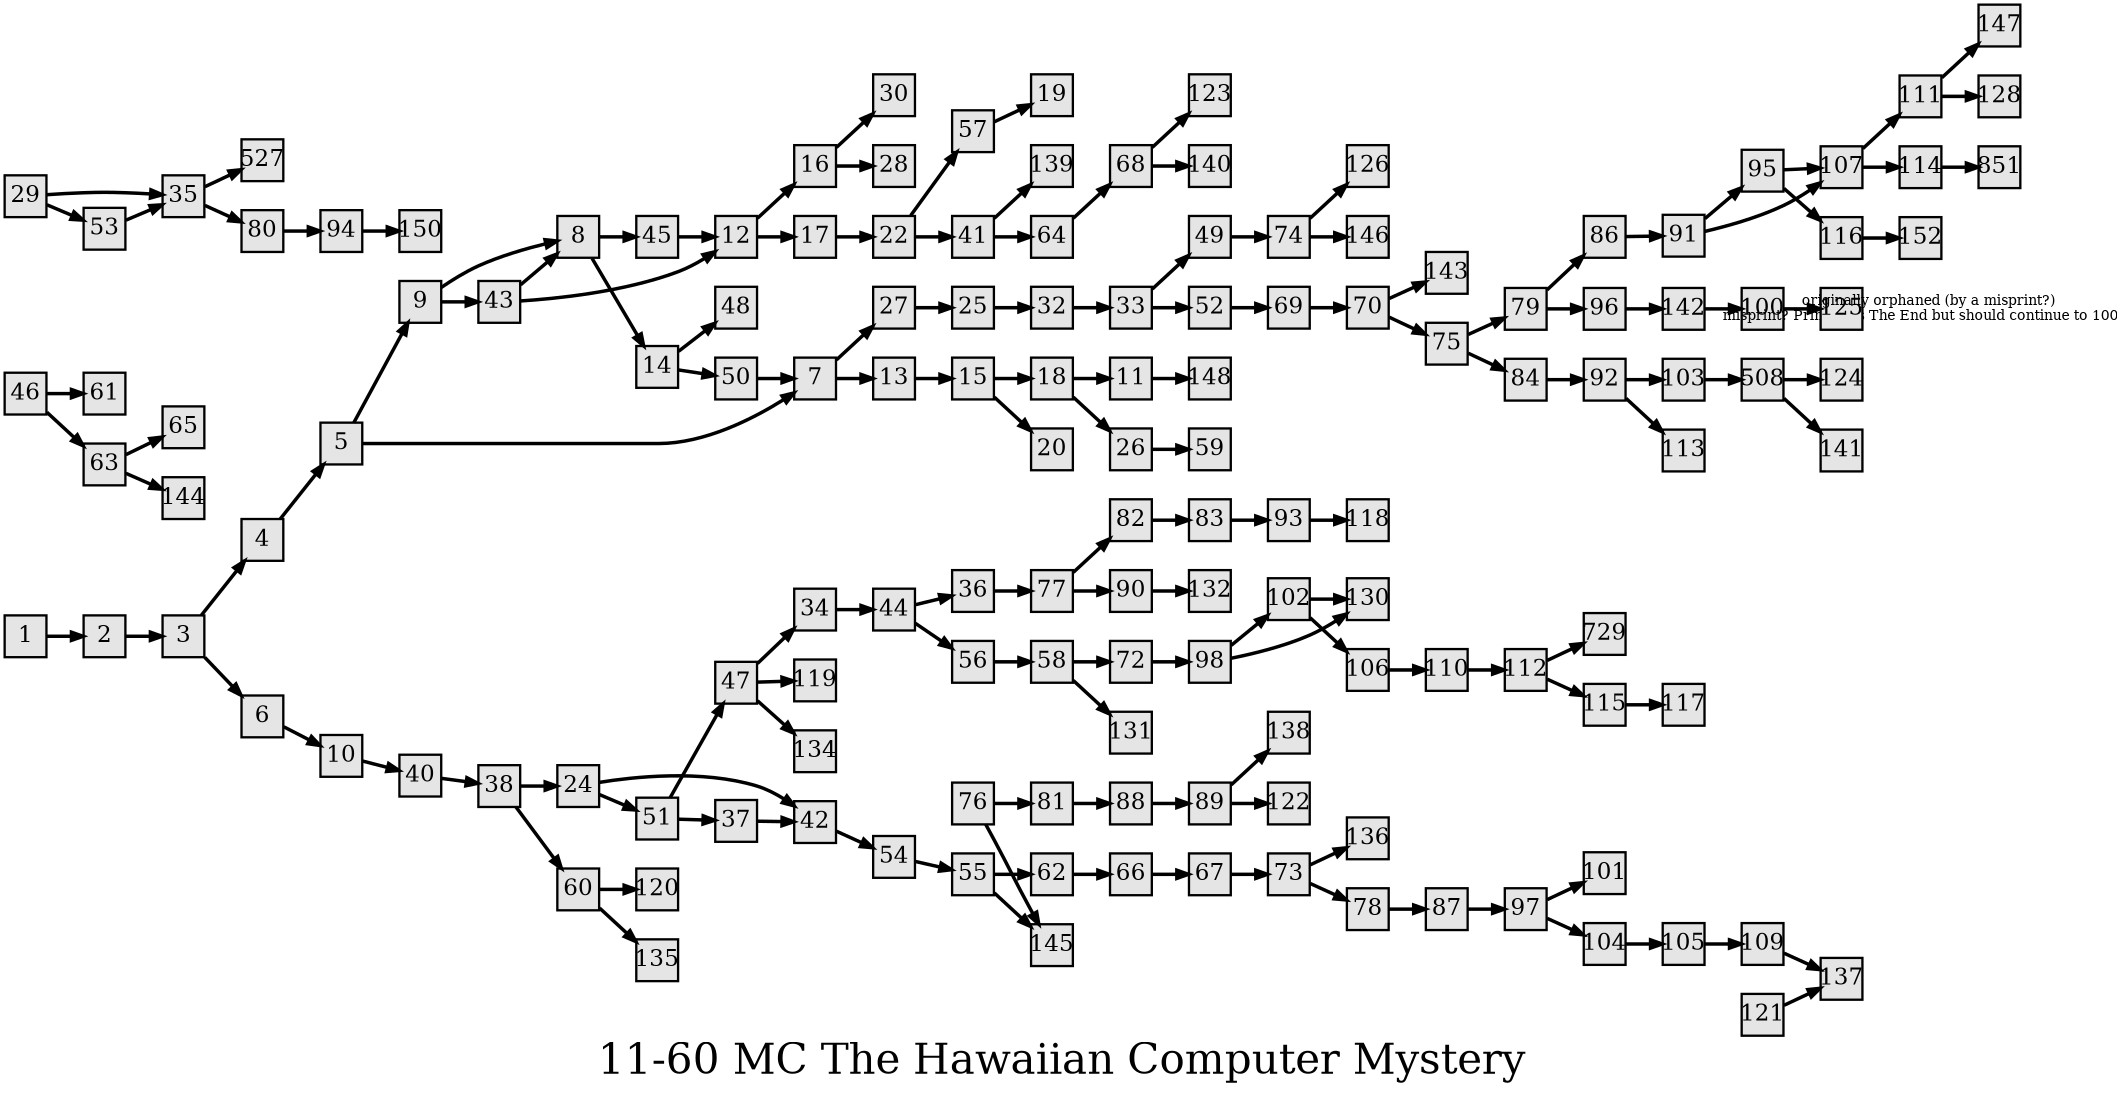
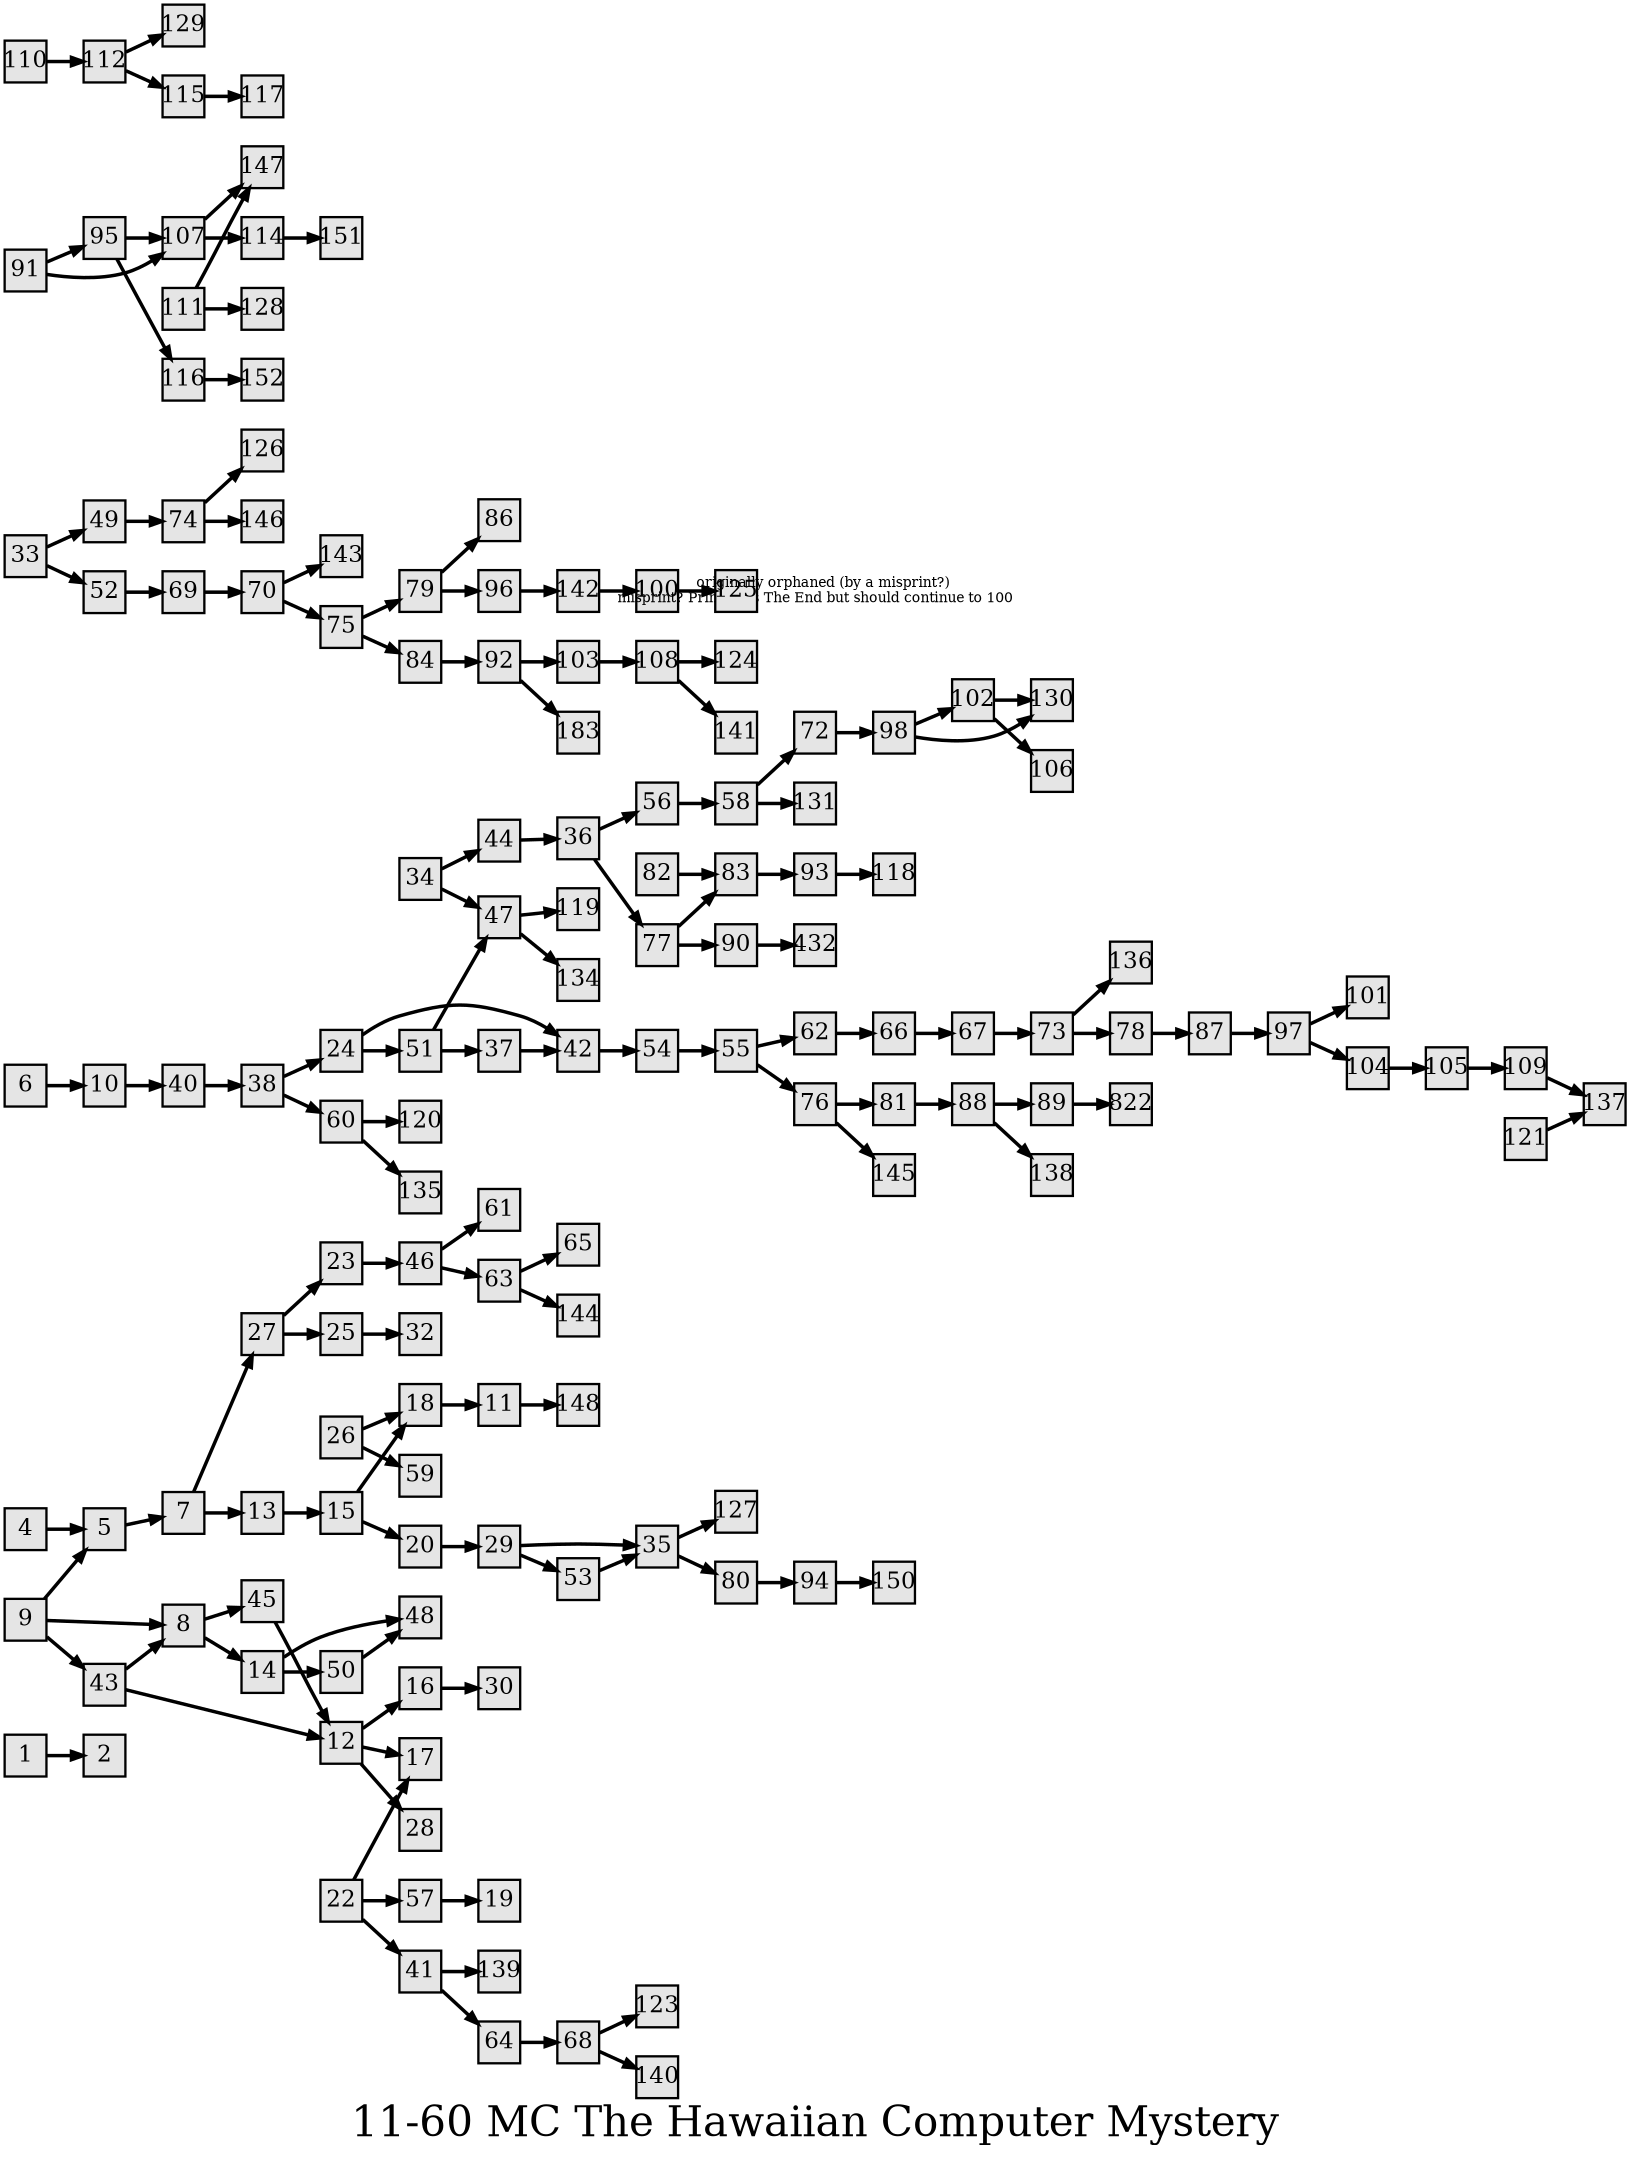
(1877, 136) -> (218, 207)
(262, 160) -> (736, 1512)
(849, 166) -> (377, 1782)
(1999, 167) -> (341, 238)
(1638, 236) -> none
(849, 237) -> (378, 1835)
(1086, 308) -> none
(378, 378) -> (61, 1579)
(770, 379) -> (376, 1648)
(1763, 380) -> (657, 662)
(1087, 410) -> (375, 1424)
(1684, 451) -> (578, 733)
(1087, 560) -> (692, 914)
(1210, 591) -> (815, 945)
(928, 632) -> (612, 823)
(1605, 634) -> (183, 26)
(183, 636) -> none
(771, 650) -> (454, 895)
(1401, 670) -> none
(1245, 772) -> (1008, 1135)
(1289, 803) -> (1131, 1104)
(1008, 906) -> (771, 1074)
none -> (341, 1263)
none -> (454, 1547)
